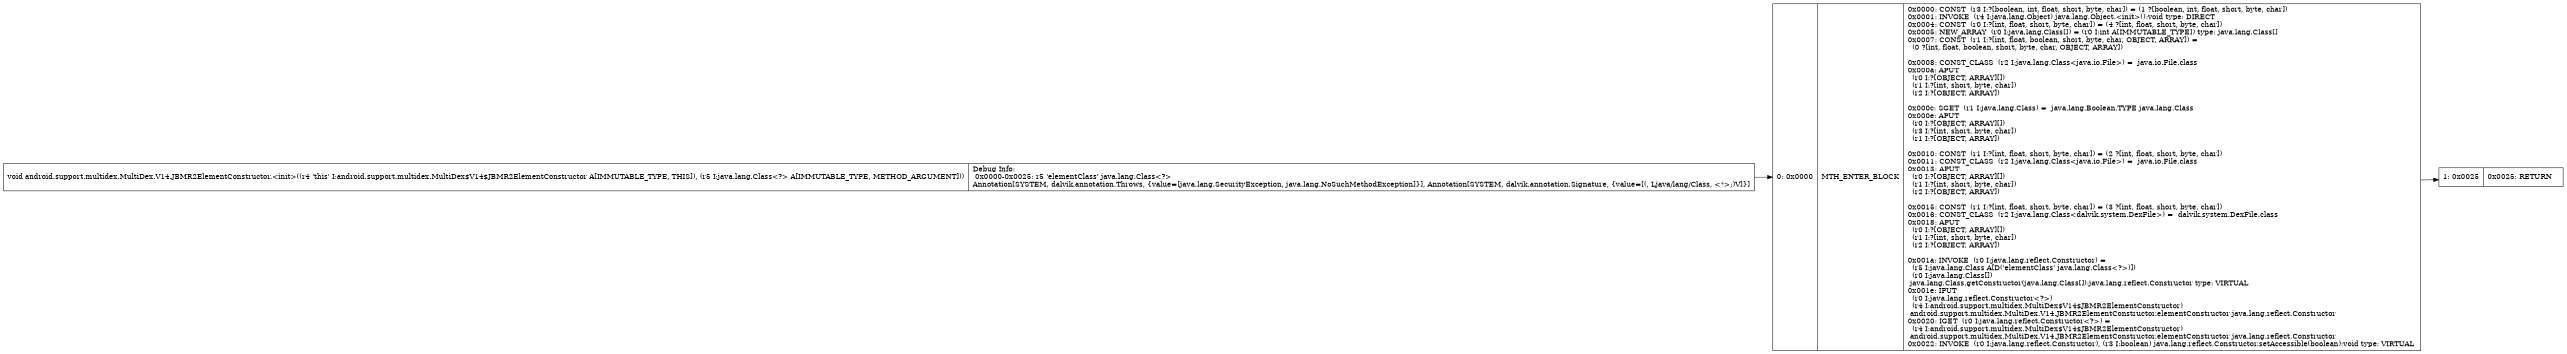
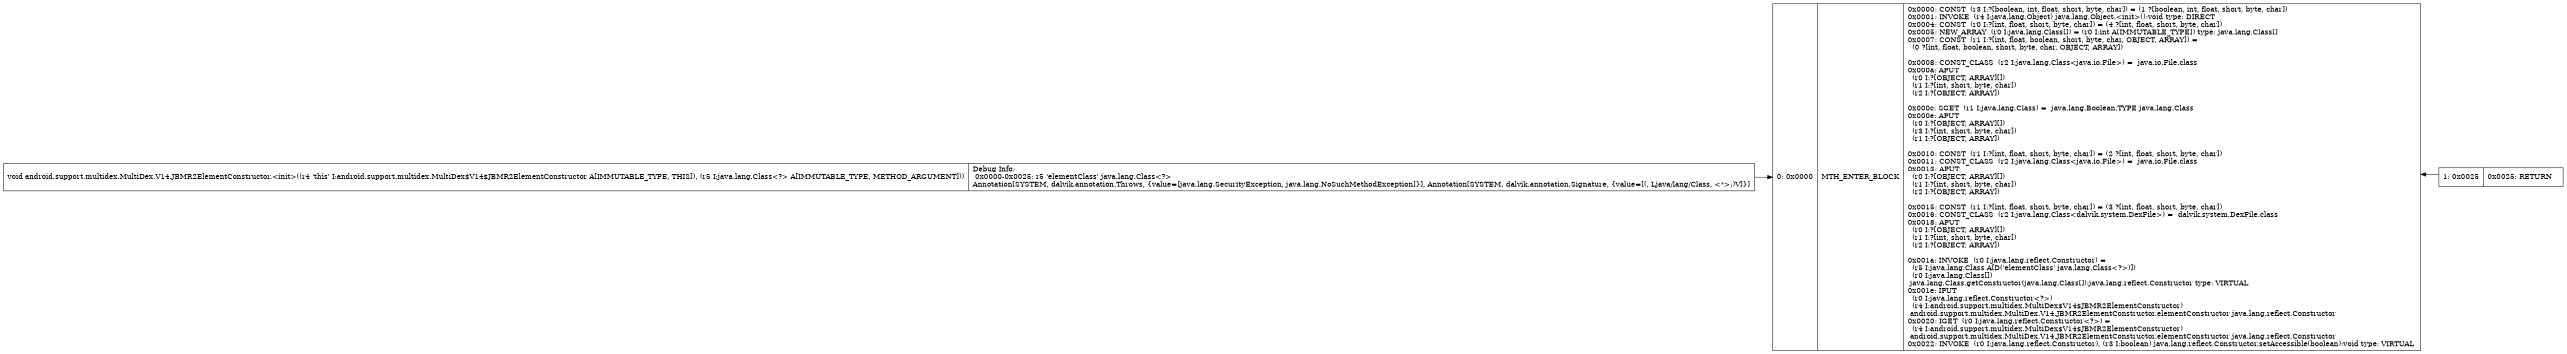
(2427, 180) -> (2432, 175)
